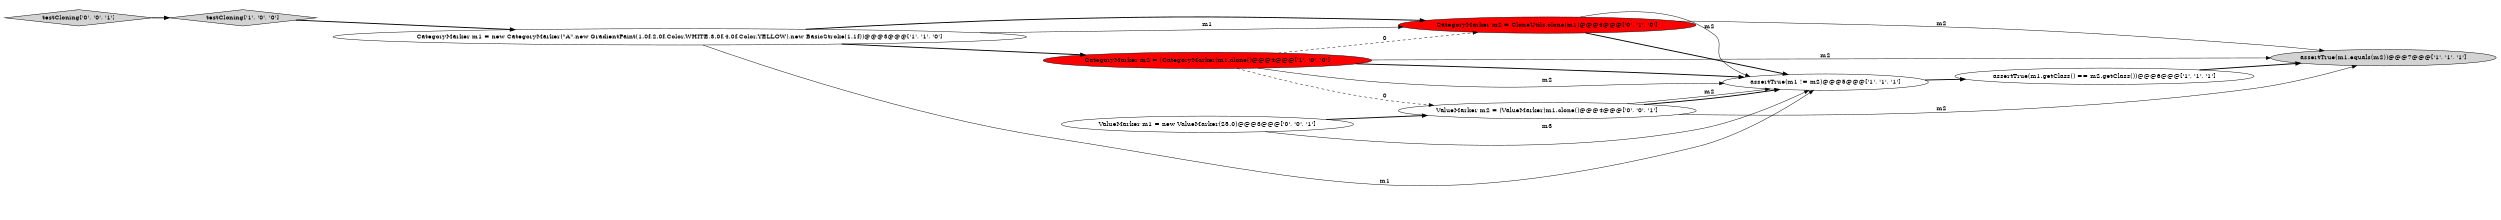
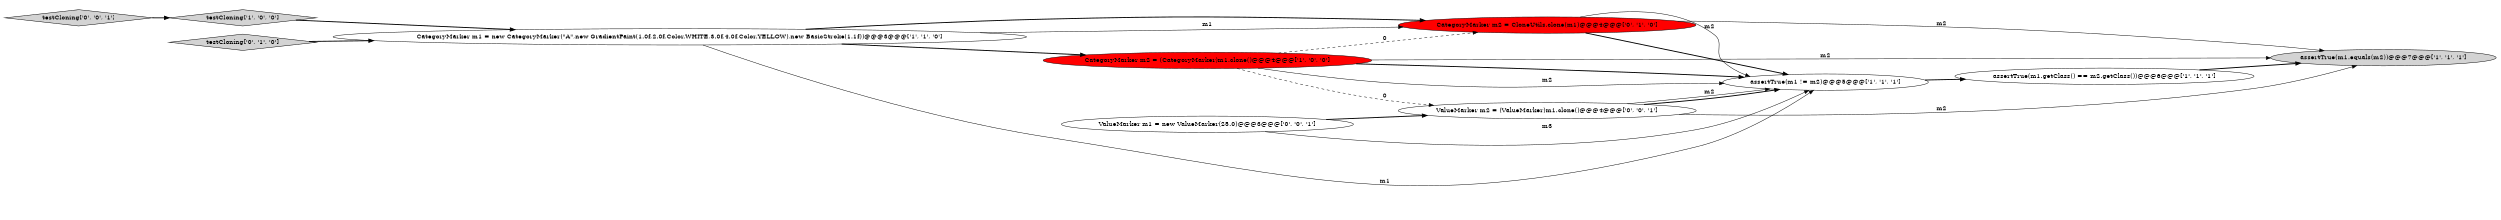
none -> (243, 42)
